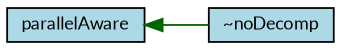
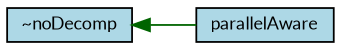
(186, 25) -> (173, 25)
